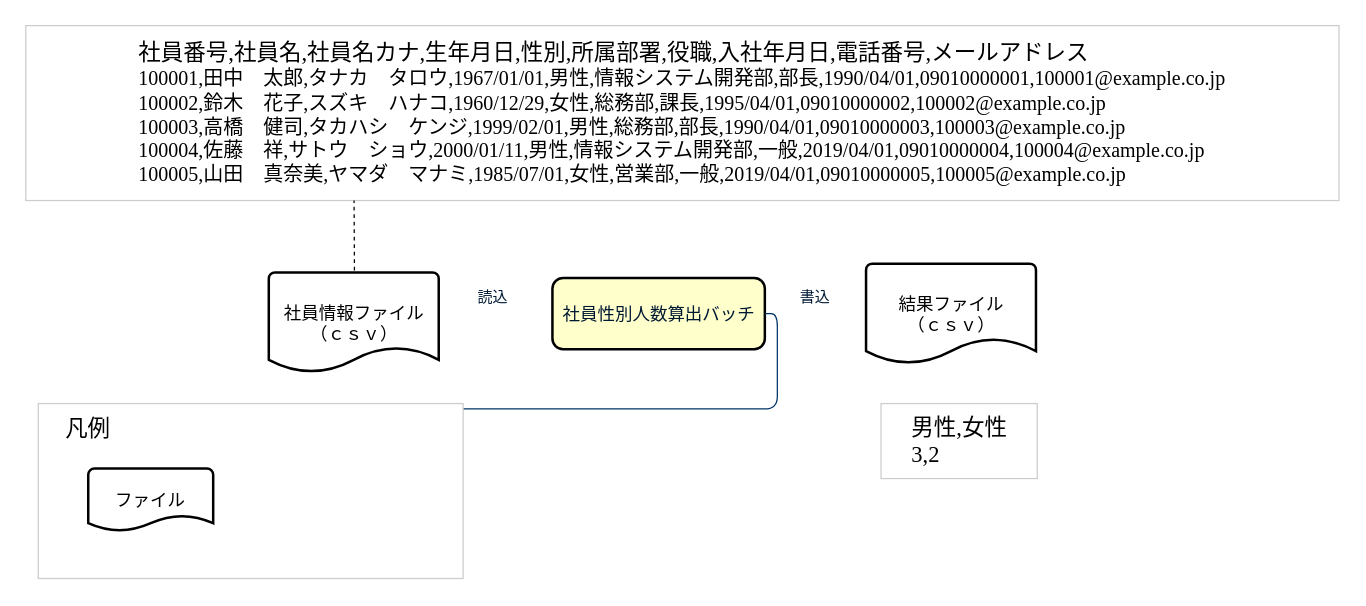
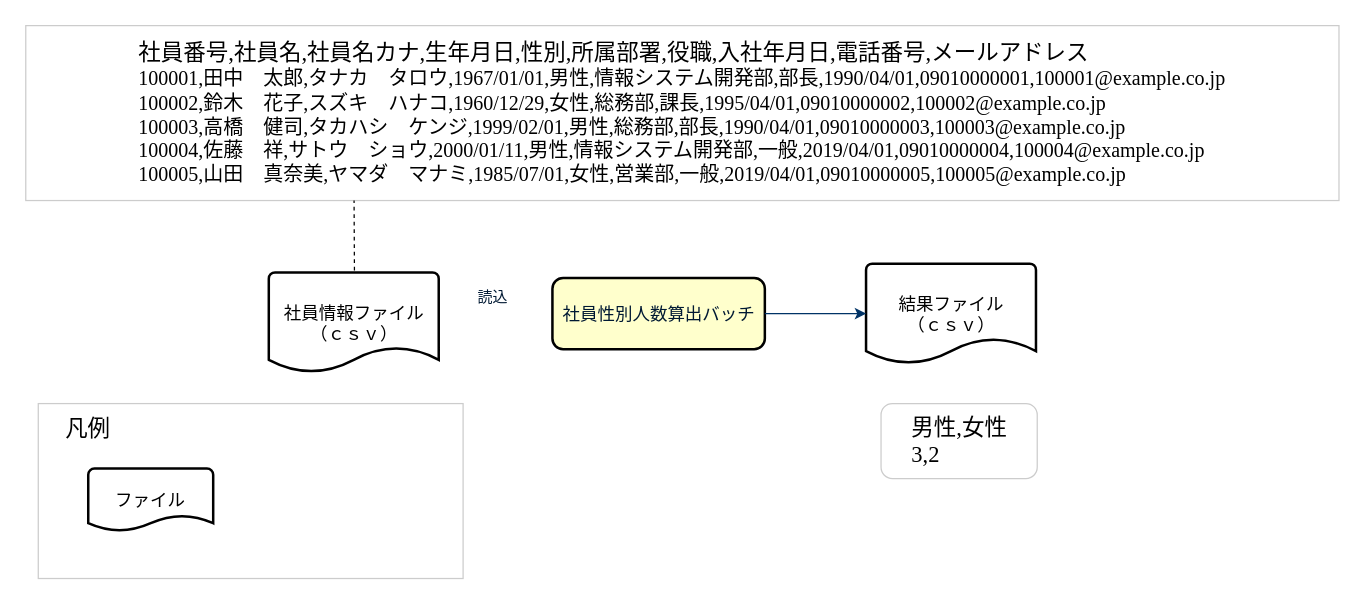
(816, 298) -> none
(662, 409) -> (814, 314)
(959, 441) -> (959, 441)
